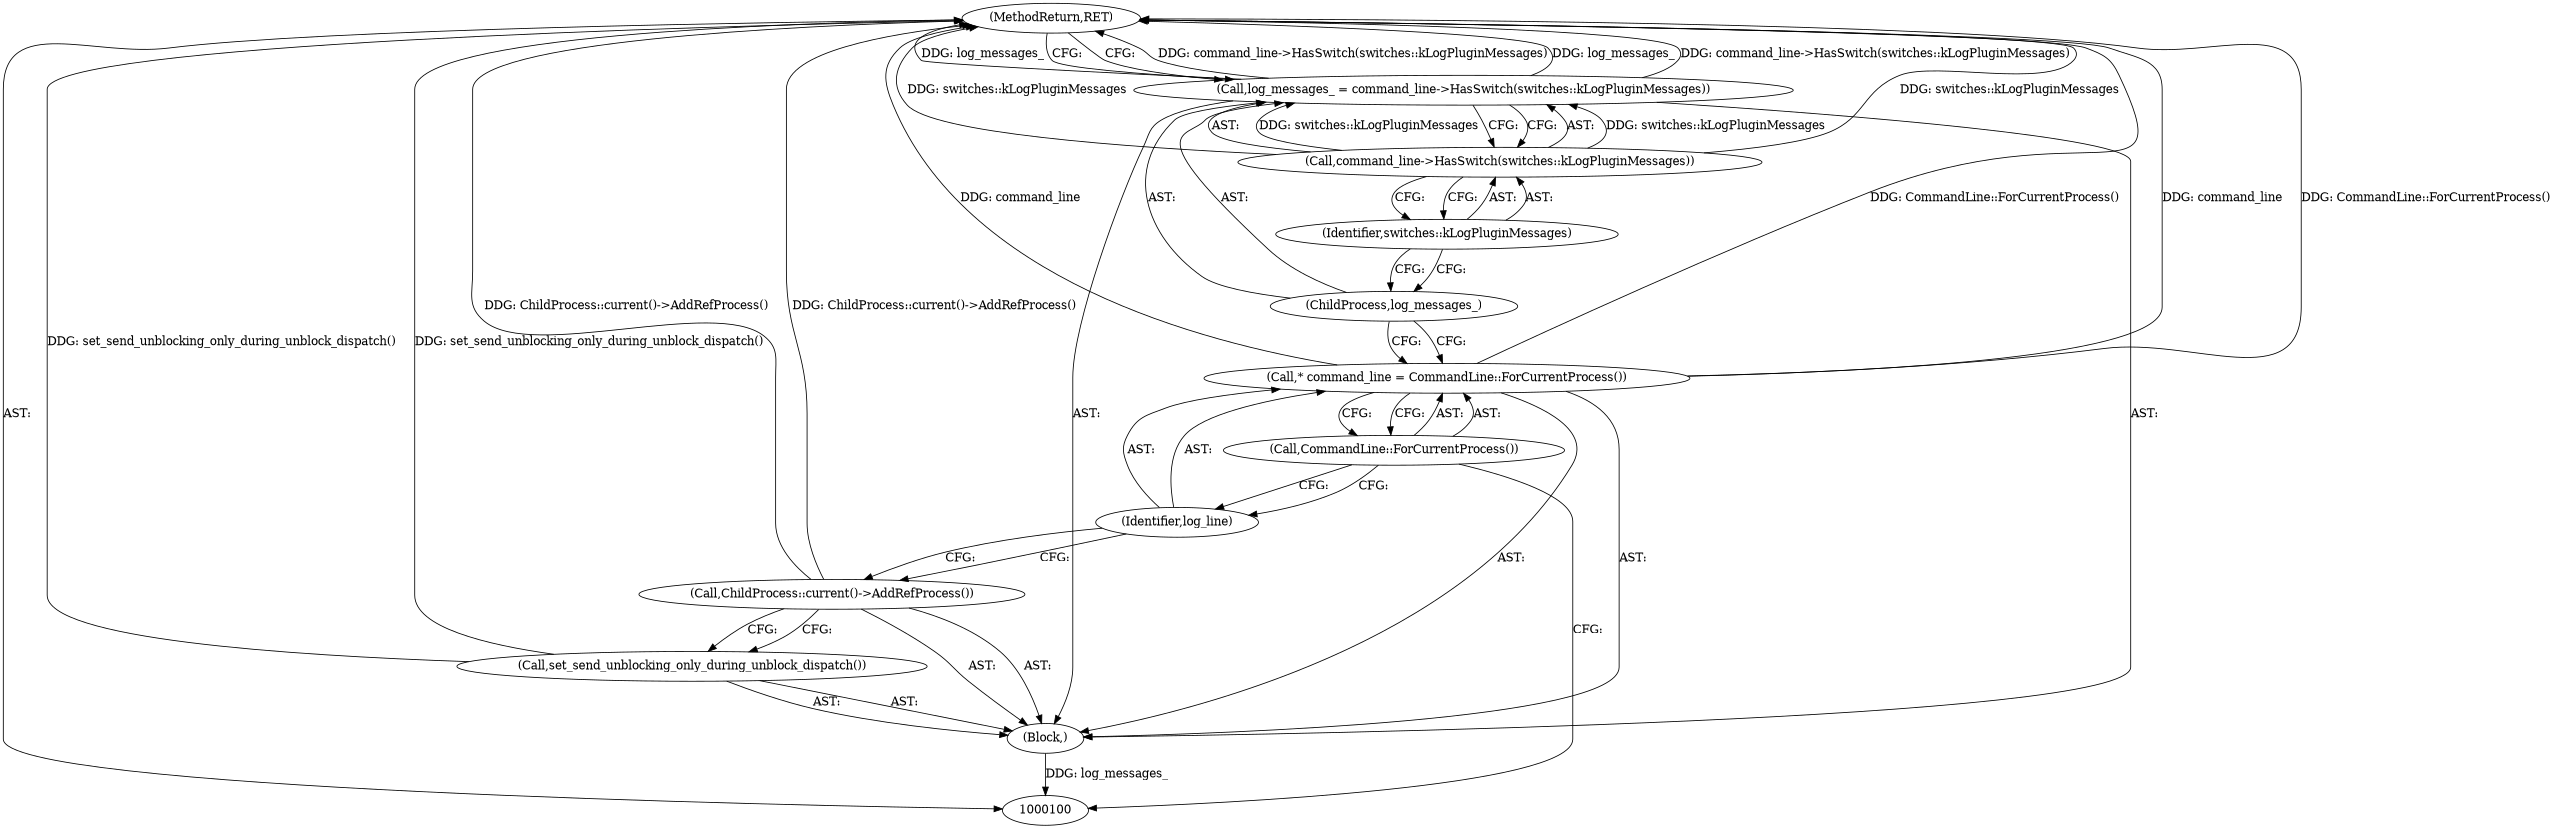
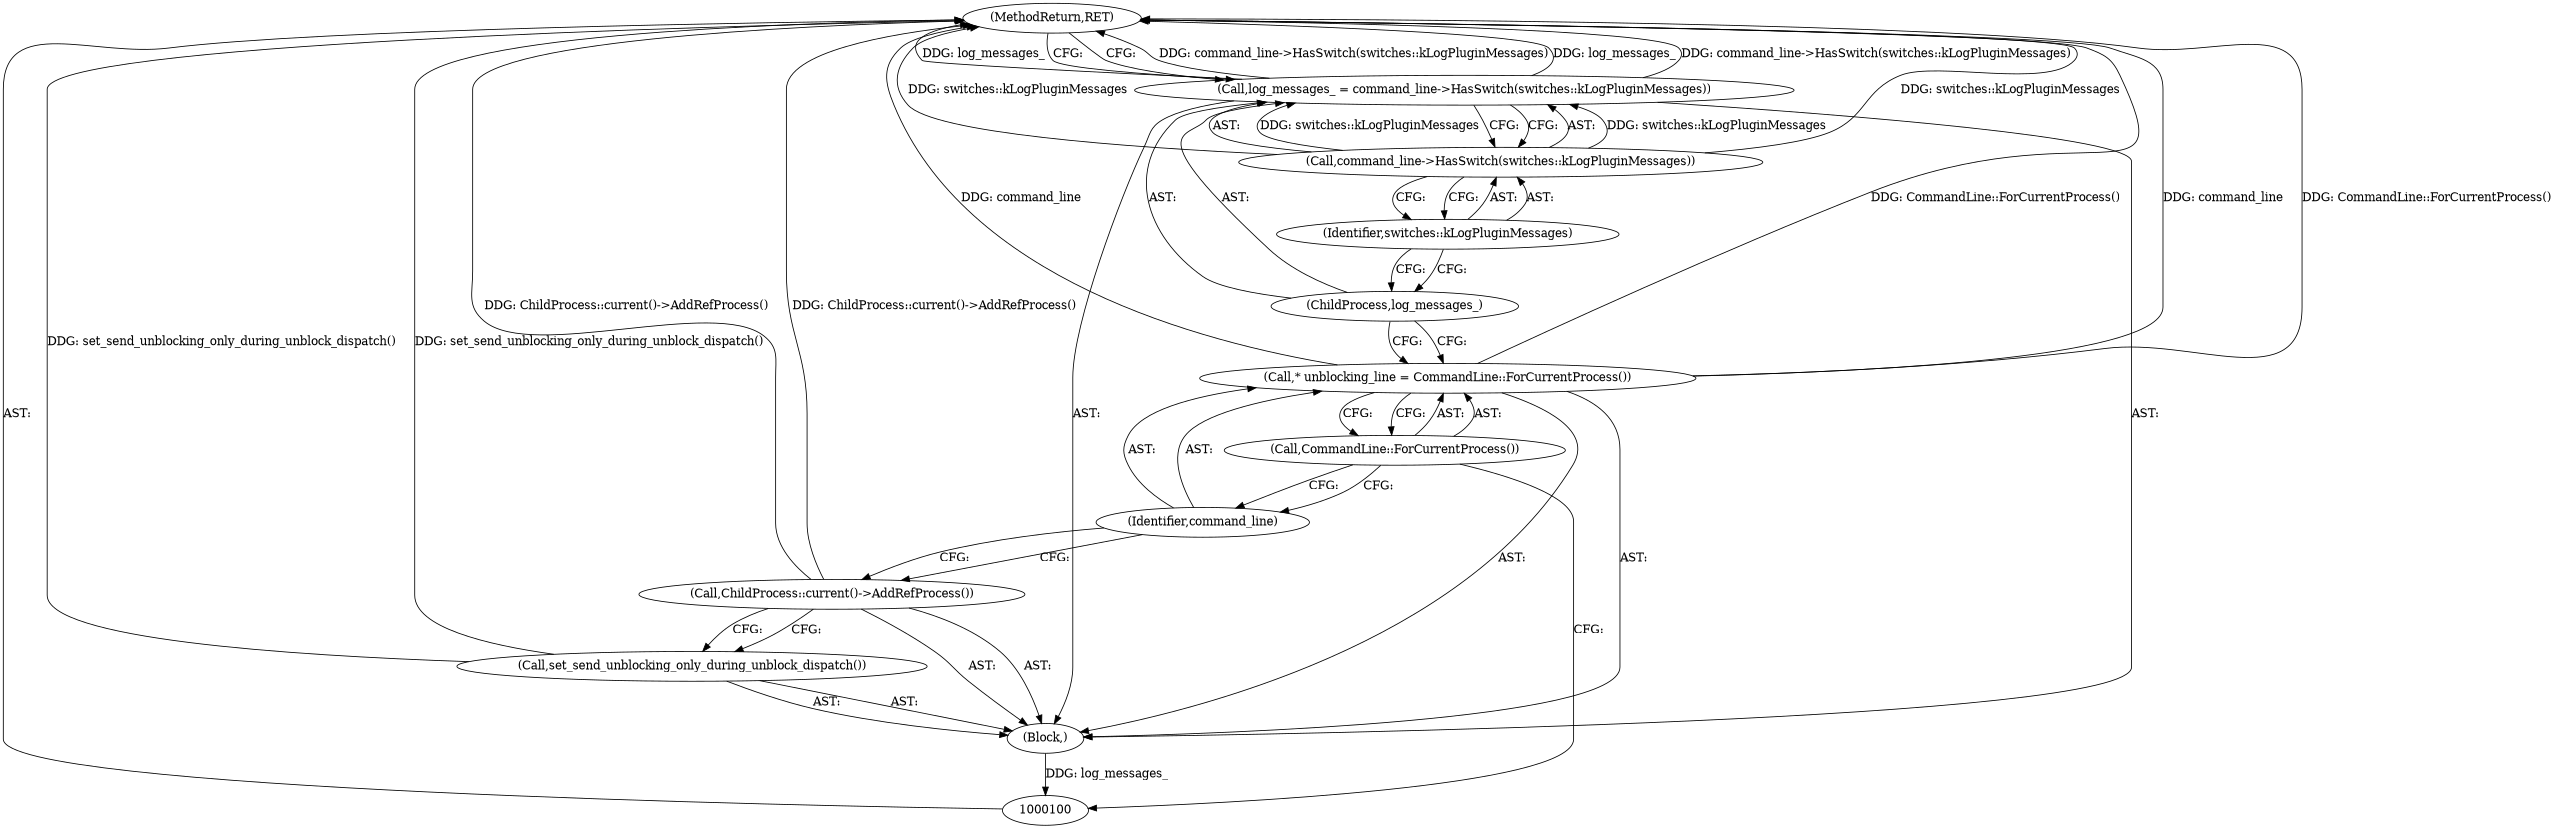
(1447, 378) -> (1448, 378)
(3, 419) -> (3, 427)
(1177, 522) -> (1203, 522)
